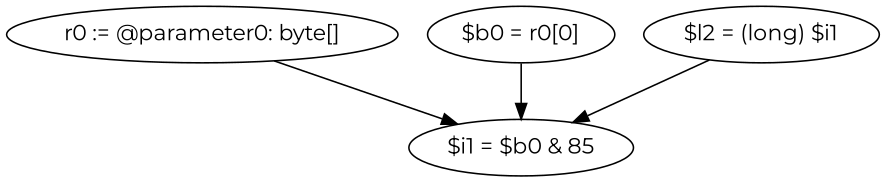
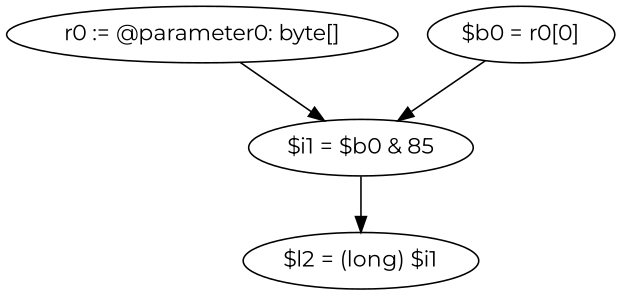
(648, 88) -> (361, 197)
